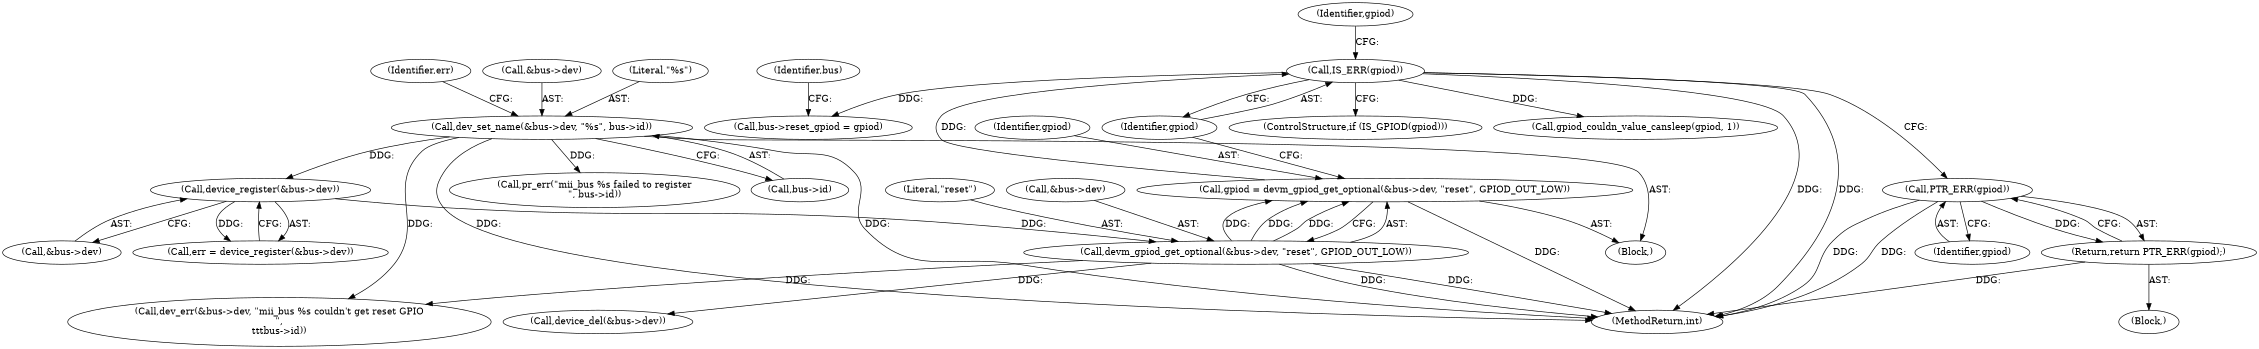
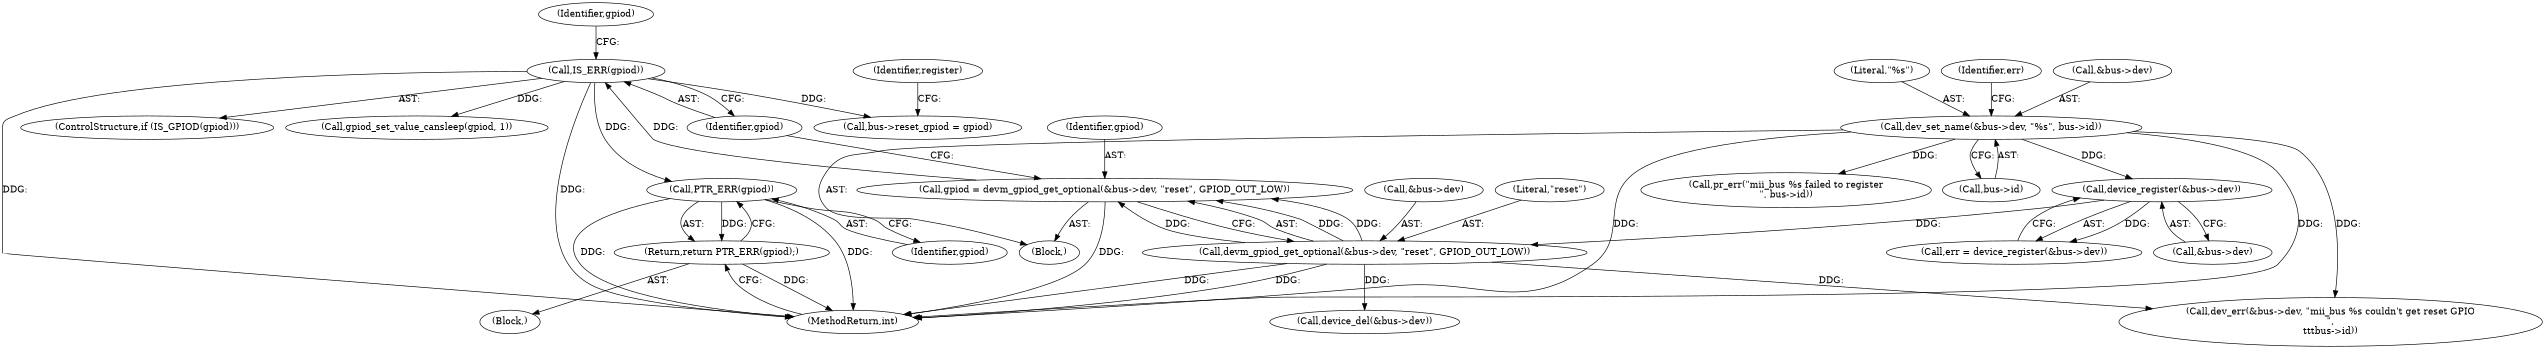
(808, 71) -> (918, 71)
(1369, 99) -> (411, 99)
(1636, 128) -> (417, 128)
(1917, 128) -> (619, 128)
none -> (760, 300)
